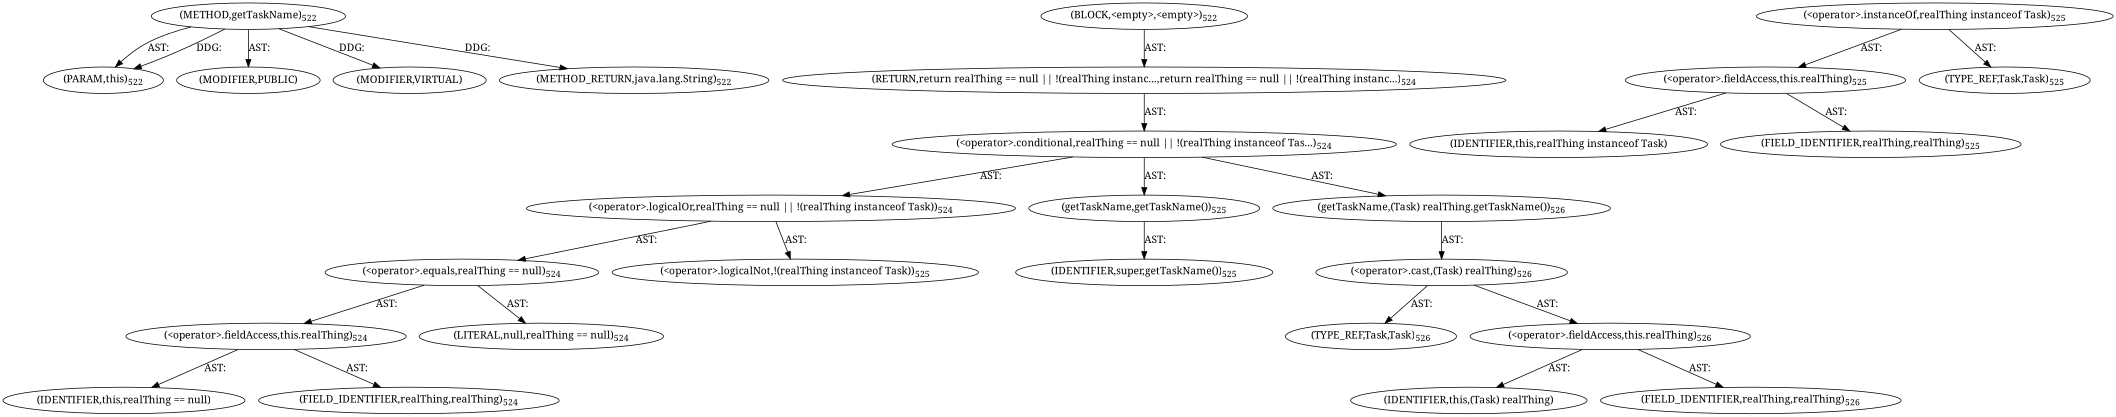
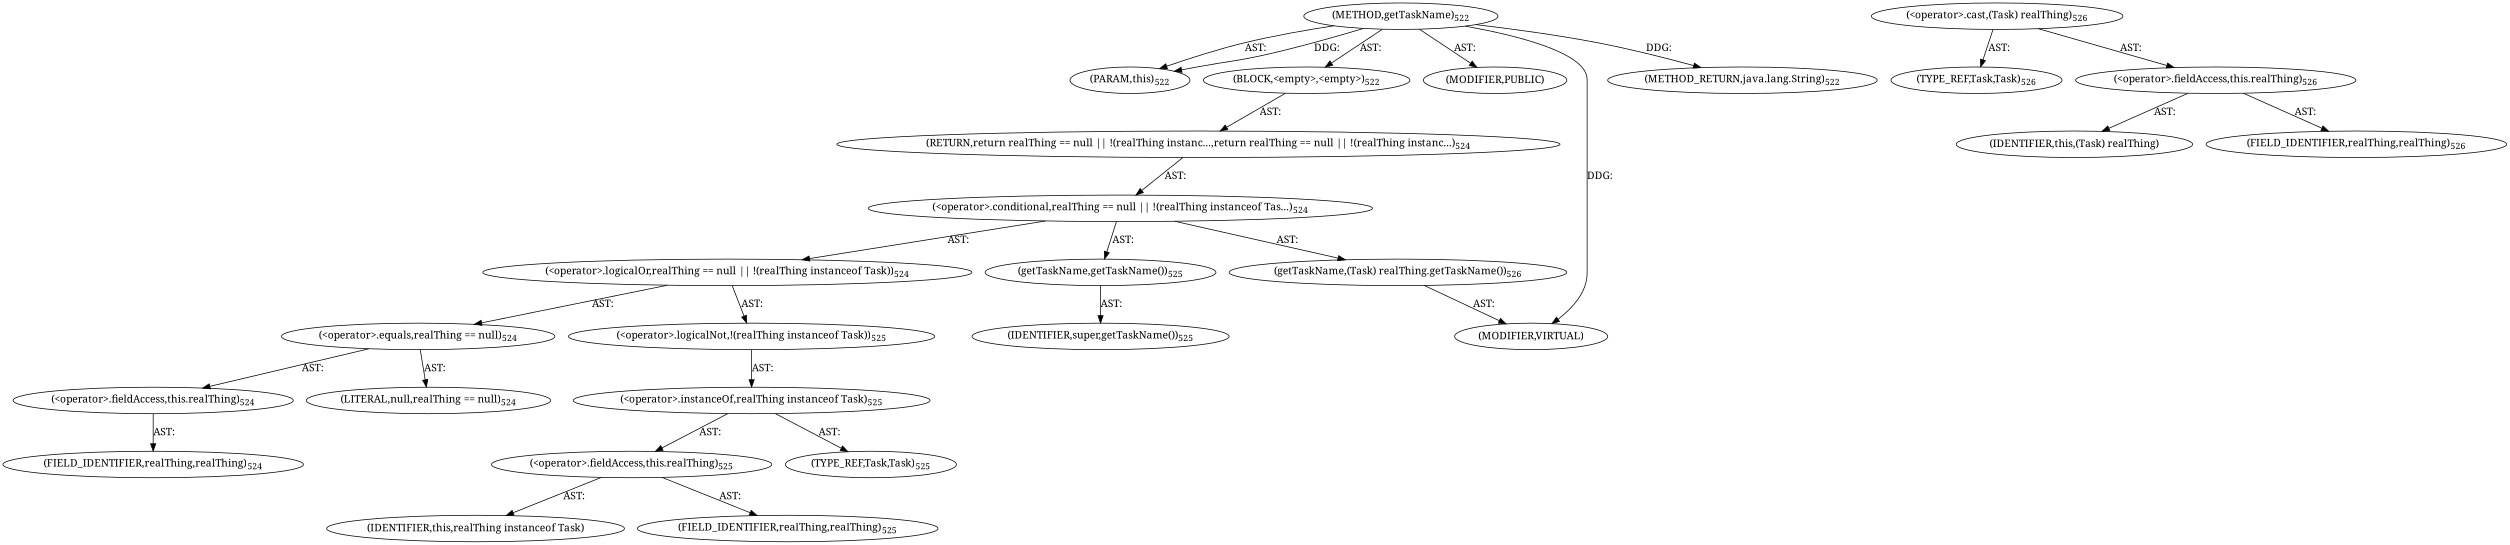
none -> (1357, 46)
(1442, 237) -> (1462, 303)
none -> (752, 365)
(124, 400) -> none
